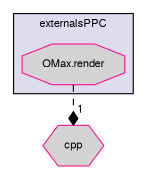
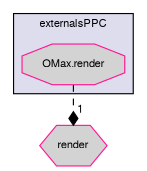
(73, 146) -> (73, 146)
